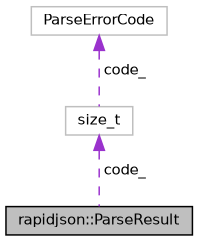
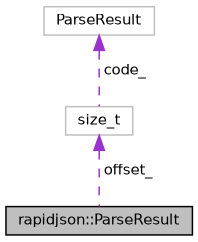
(99, 21) -> (99, 21)
(123, 171) -> (127, 171)
